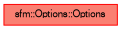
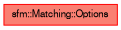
(61, 15) -> (61, 15)
